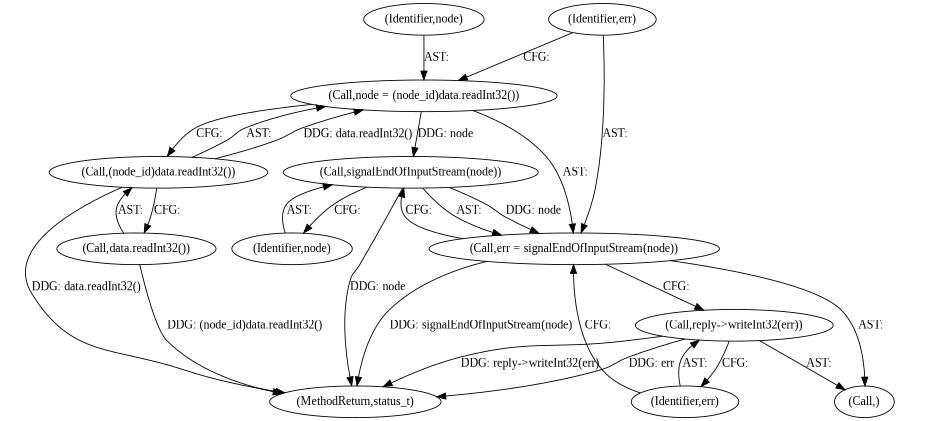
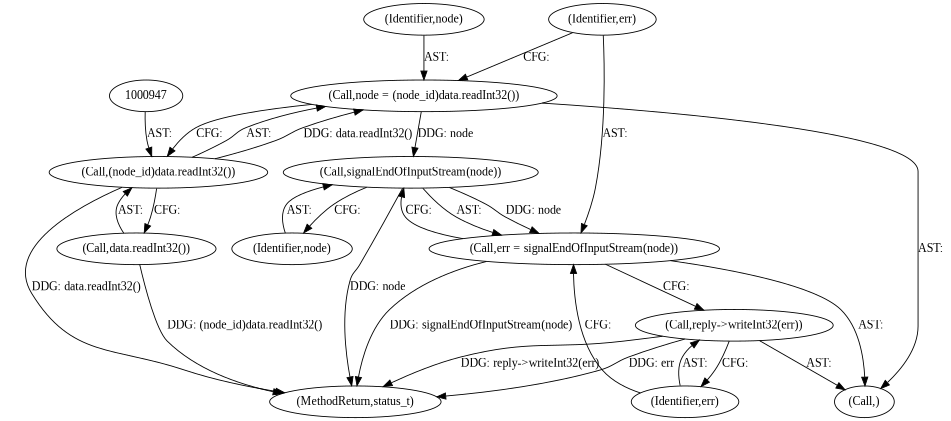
none -> (146, 96)
(541, 152) -> (844, 137)
